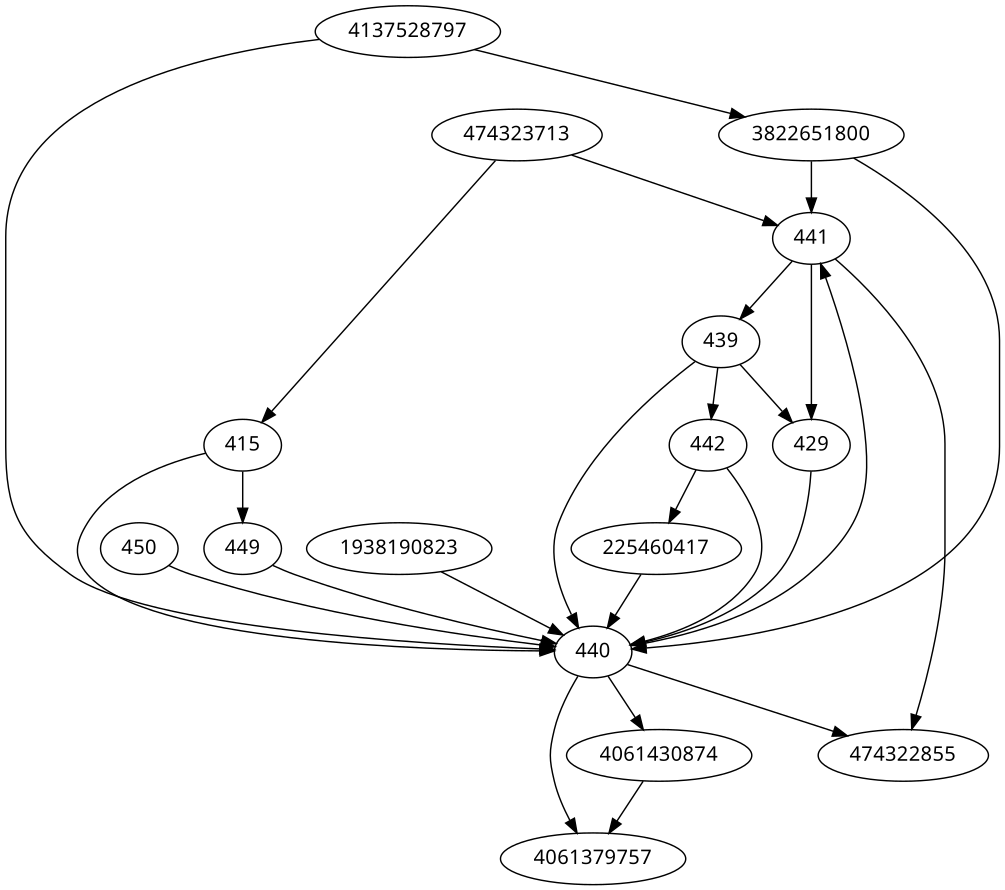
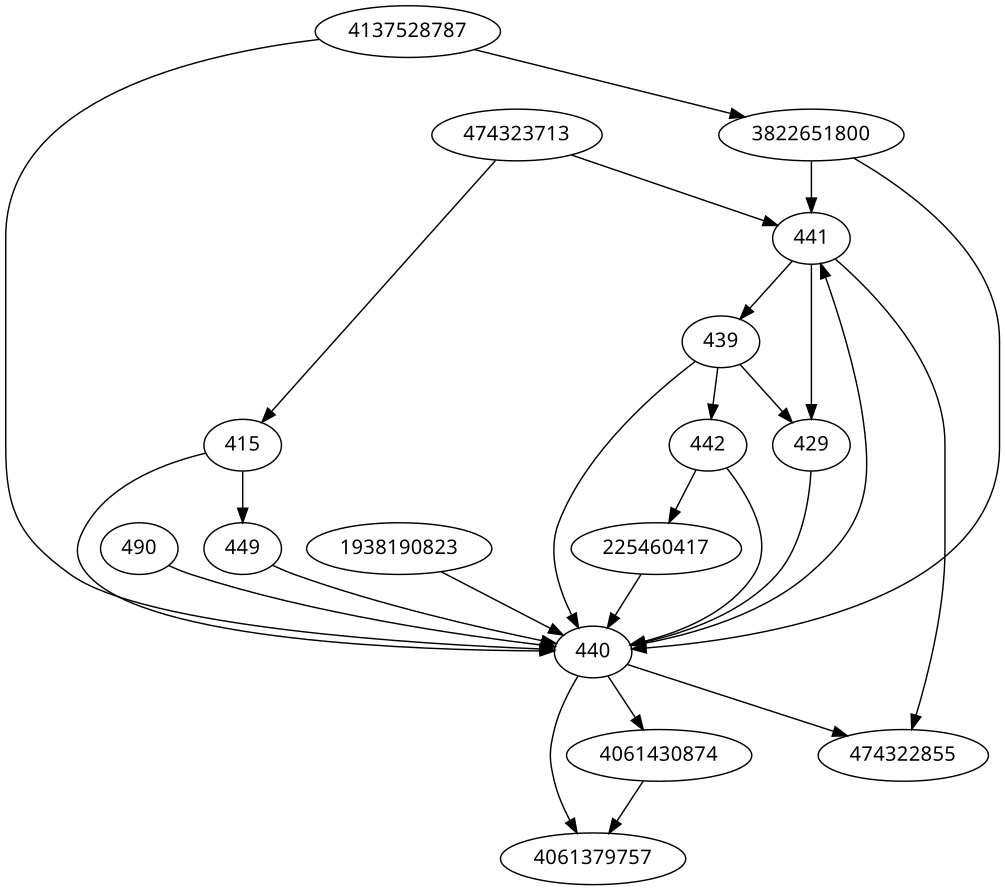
(408, 32) -> (408, 32)
(139, 549) -> (139, 549)
